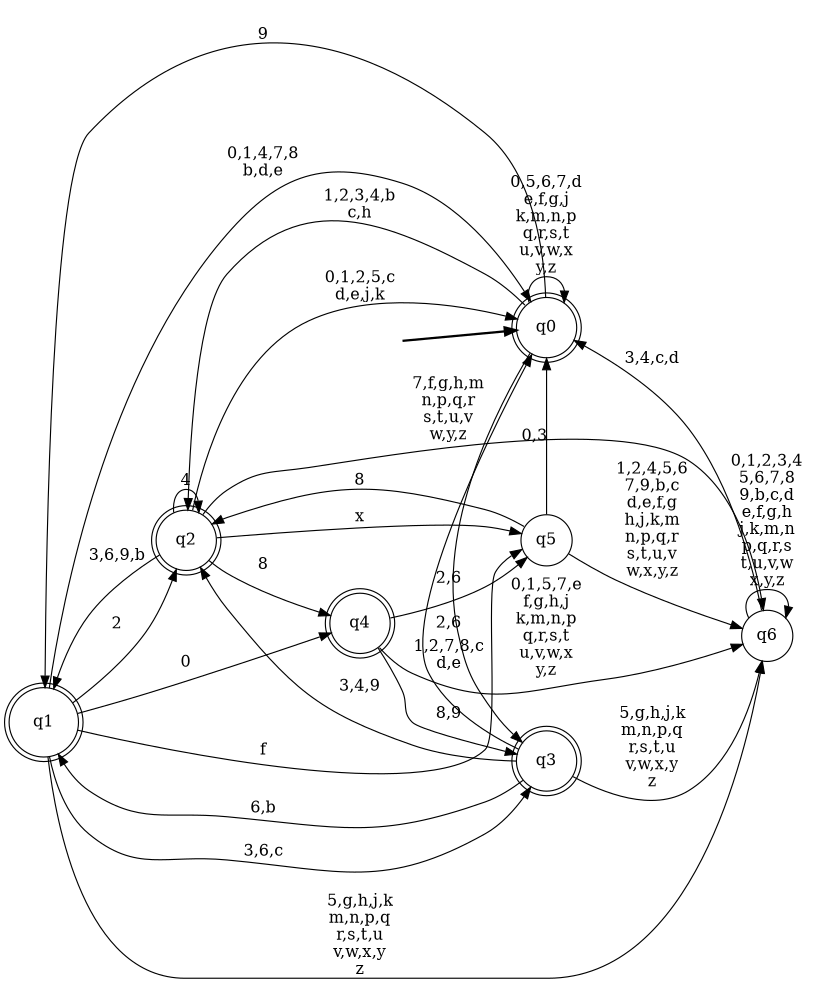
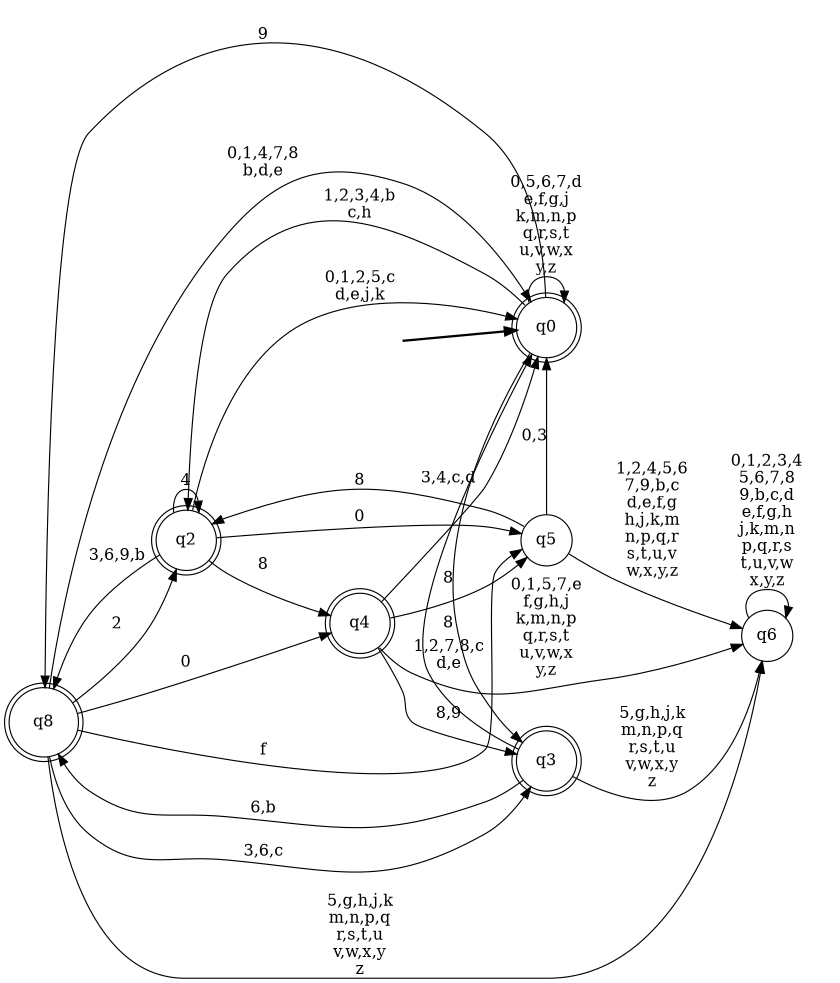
(519, 441) -> none
(706, 455) -> (477, 497)
(360, 517) -> (360, 517)
(449, 578) -> (449, 578)
(449, 623) -> (449, 623)
(336, 712) -> none
(44, 722) -> (44, 722)
